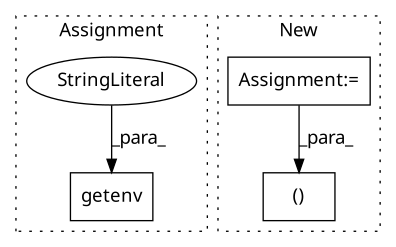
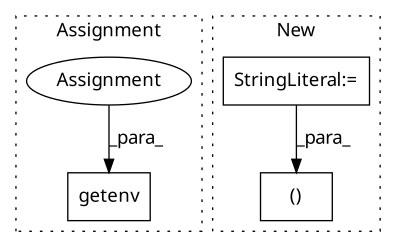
(112, 81) -> (109, 81)
(299, 81) -> (296, 81)
